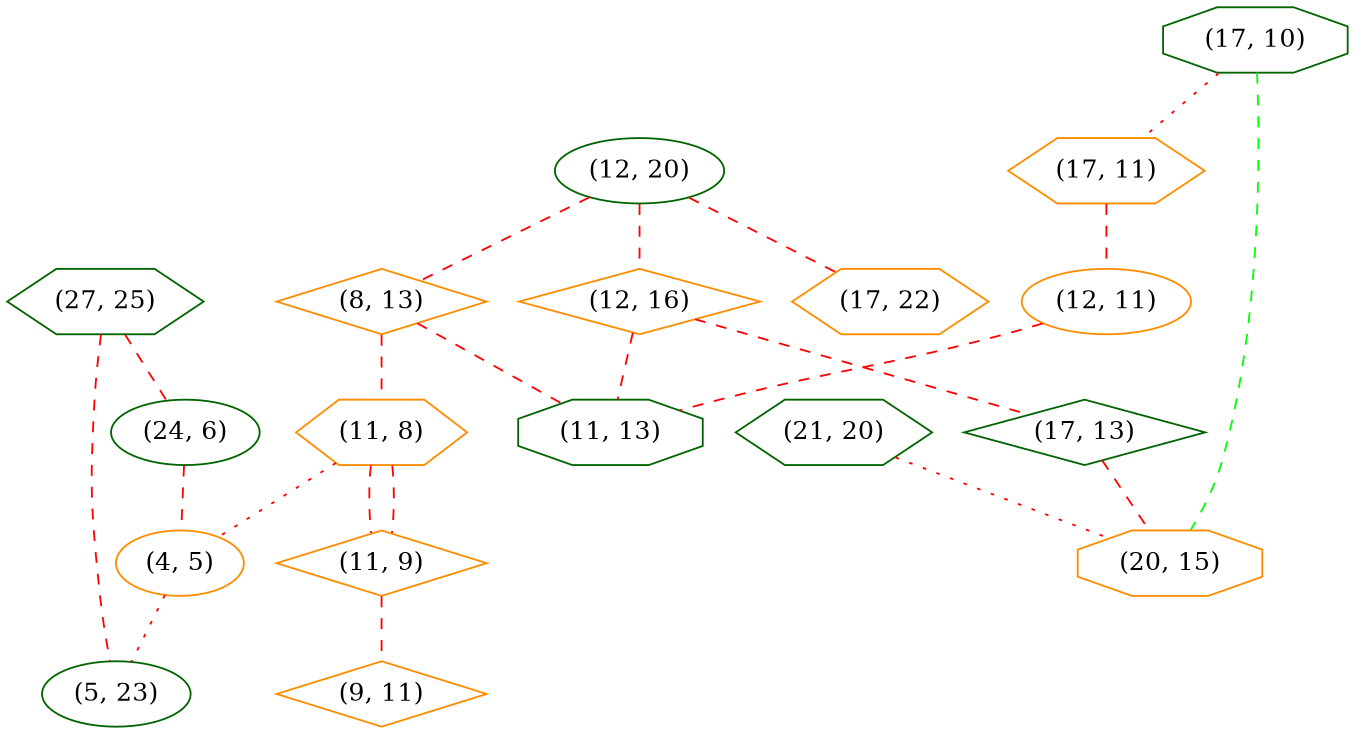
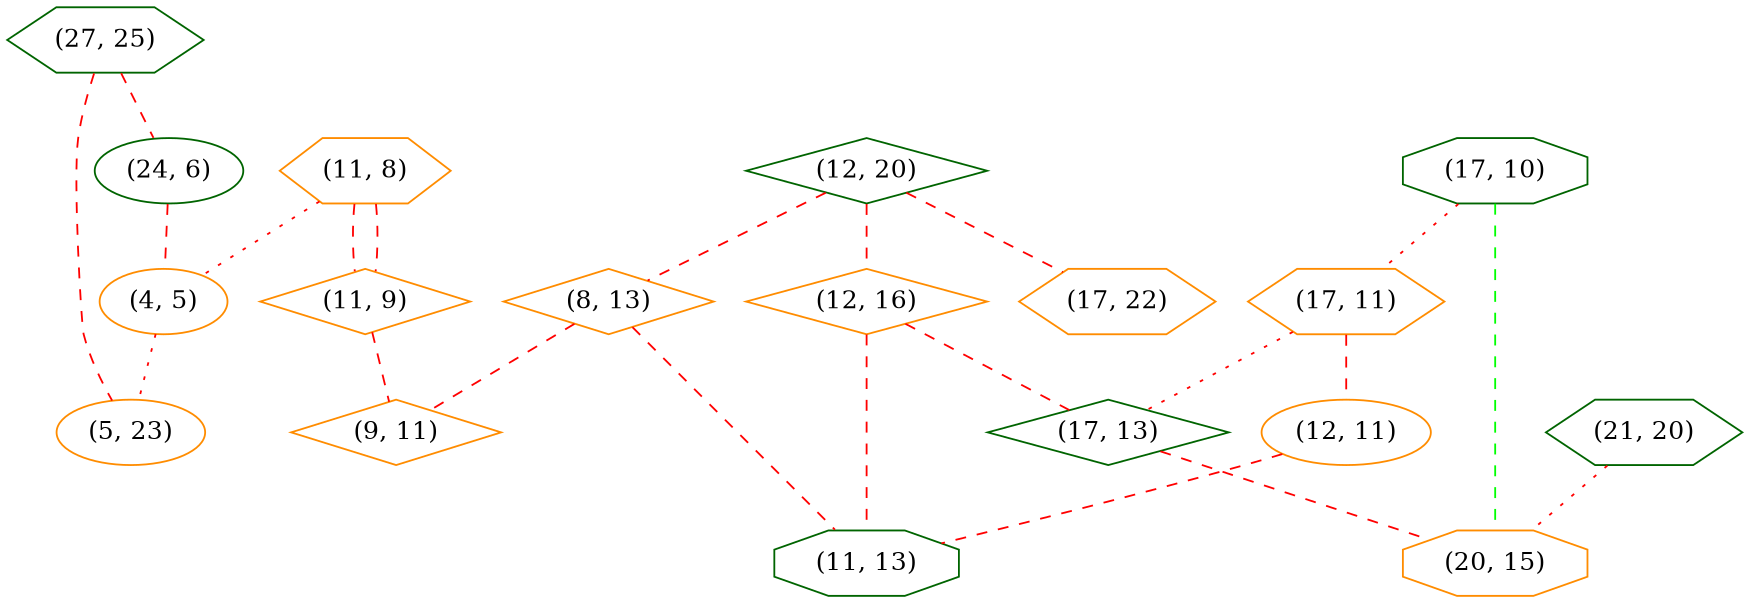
(640, 171) -> (867, 171)
(382, 367) -> (502, 367)
none -> (1220, 371)
(116, 694) -> (131, 432)
